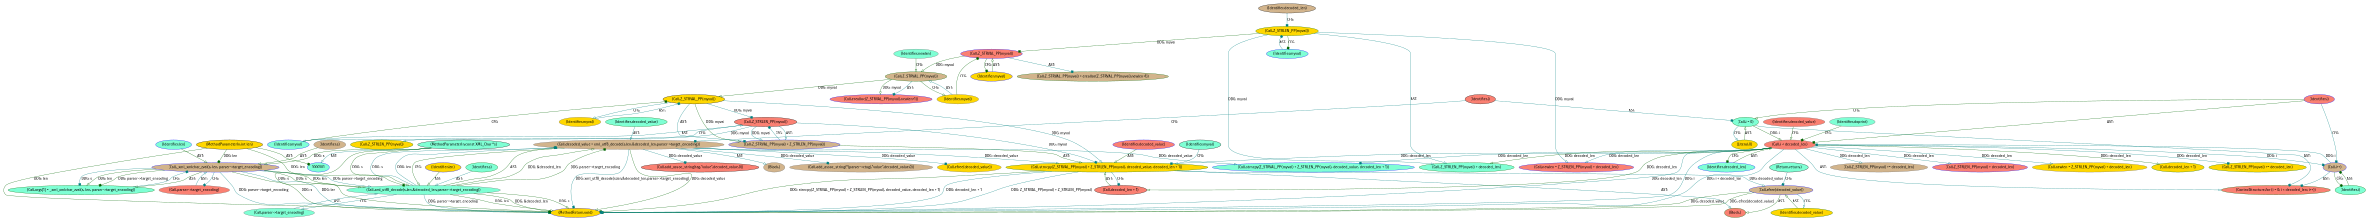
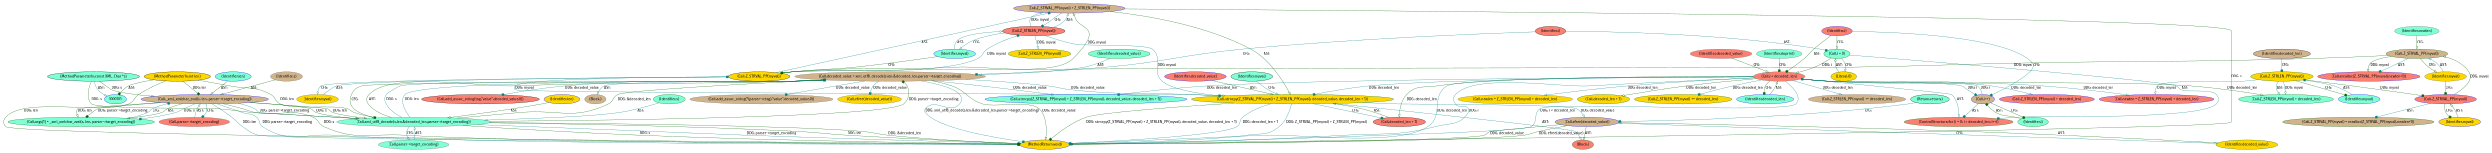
(340, 189) -> (2231, 103)
